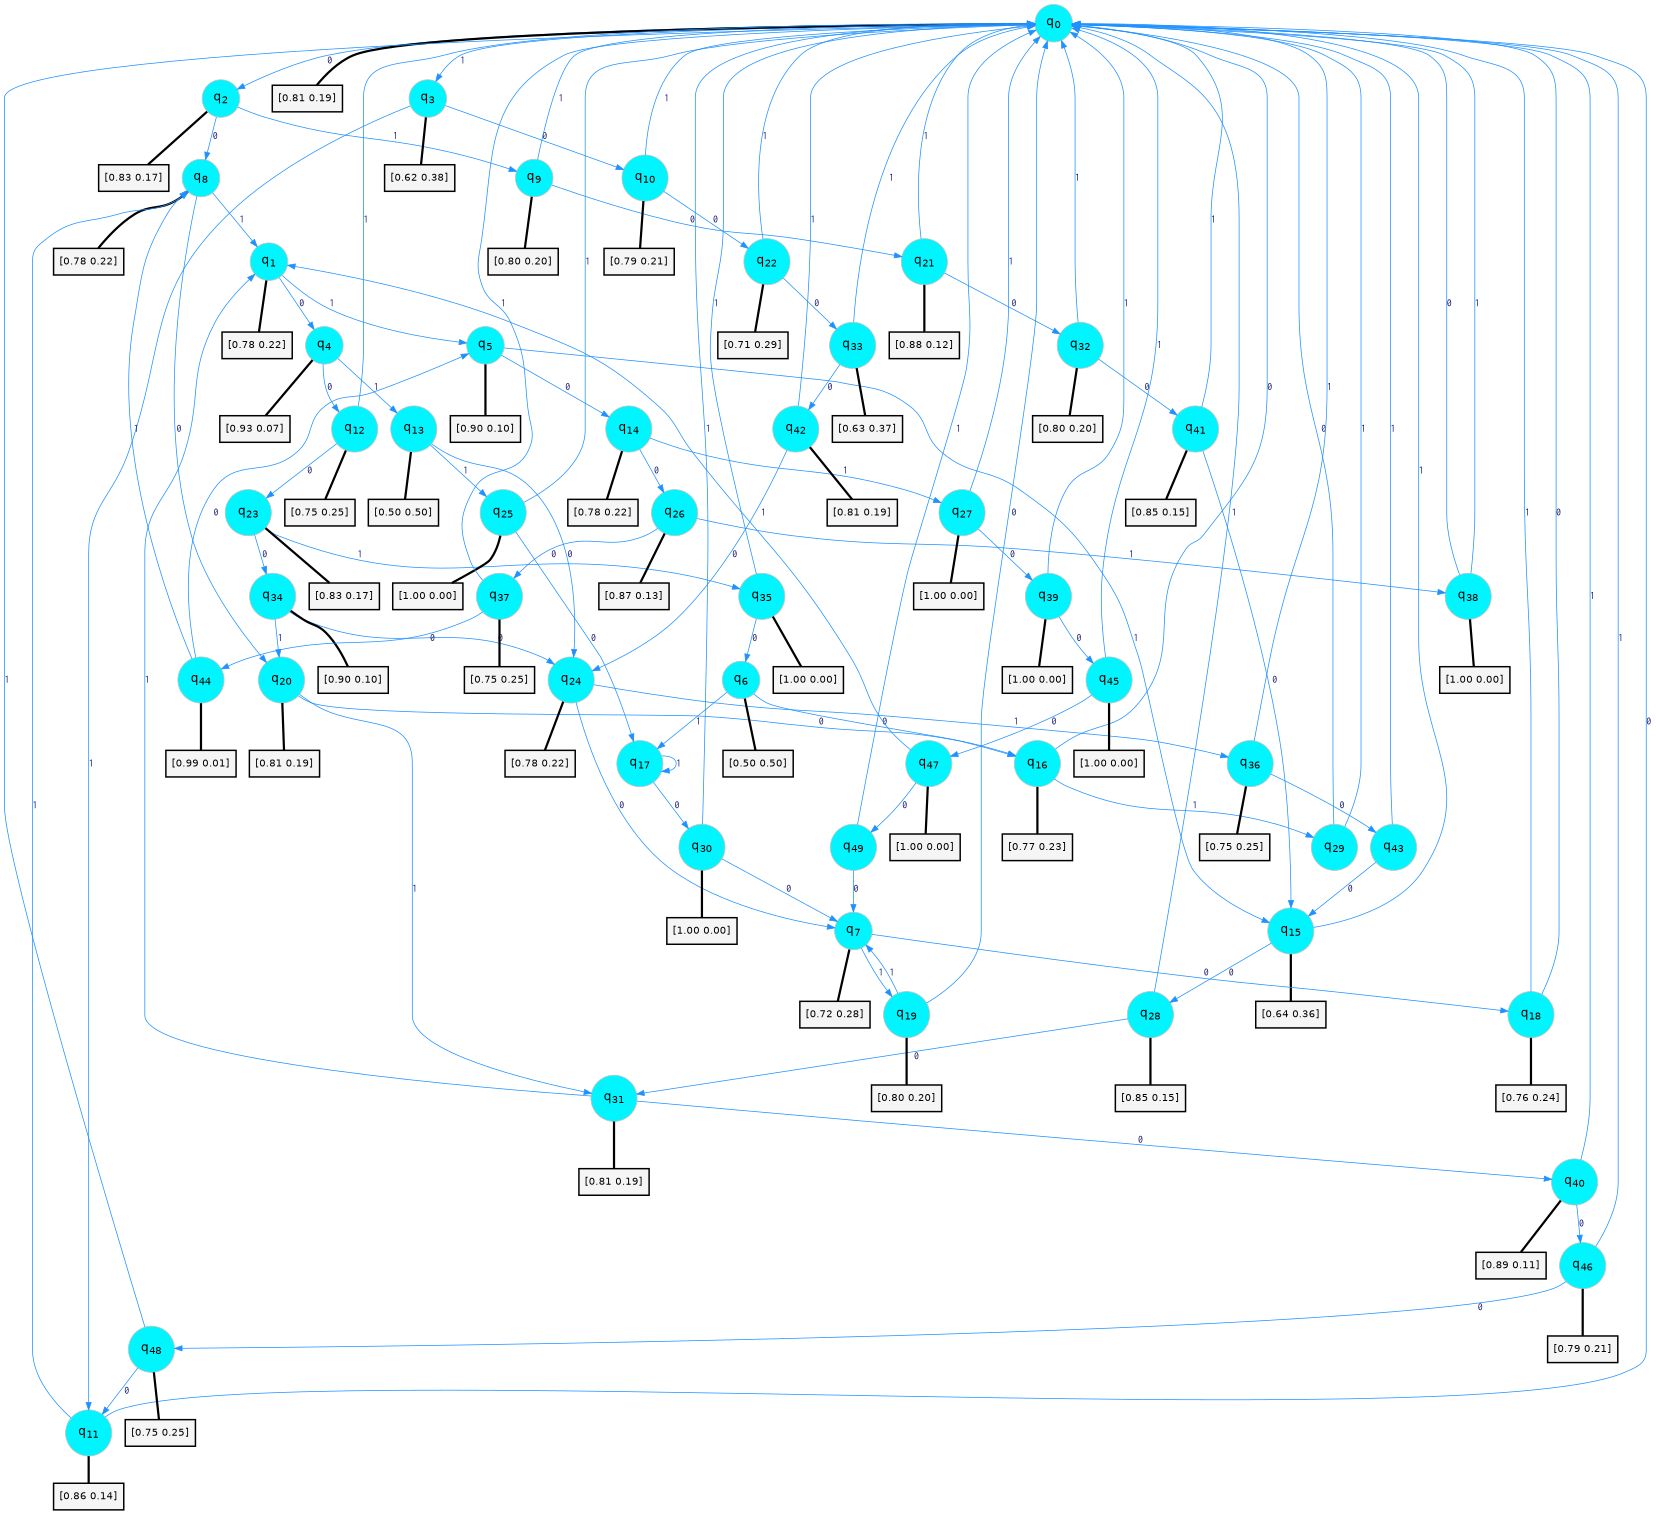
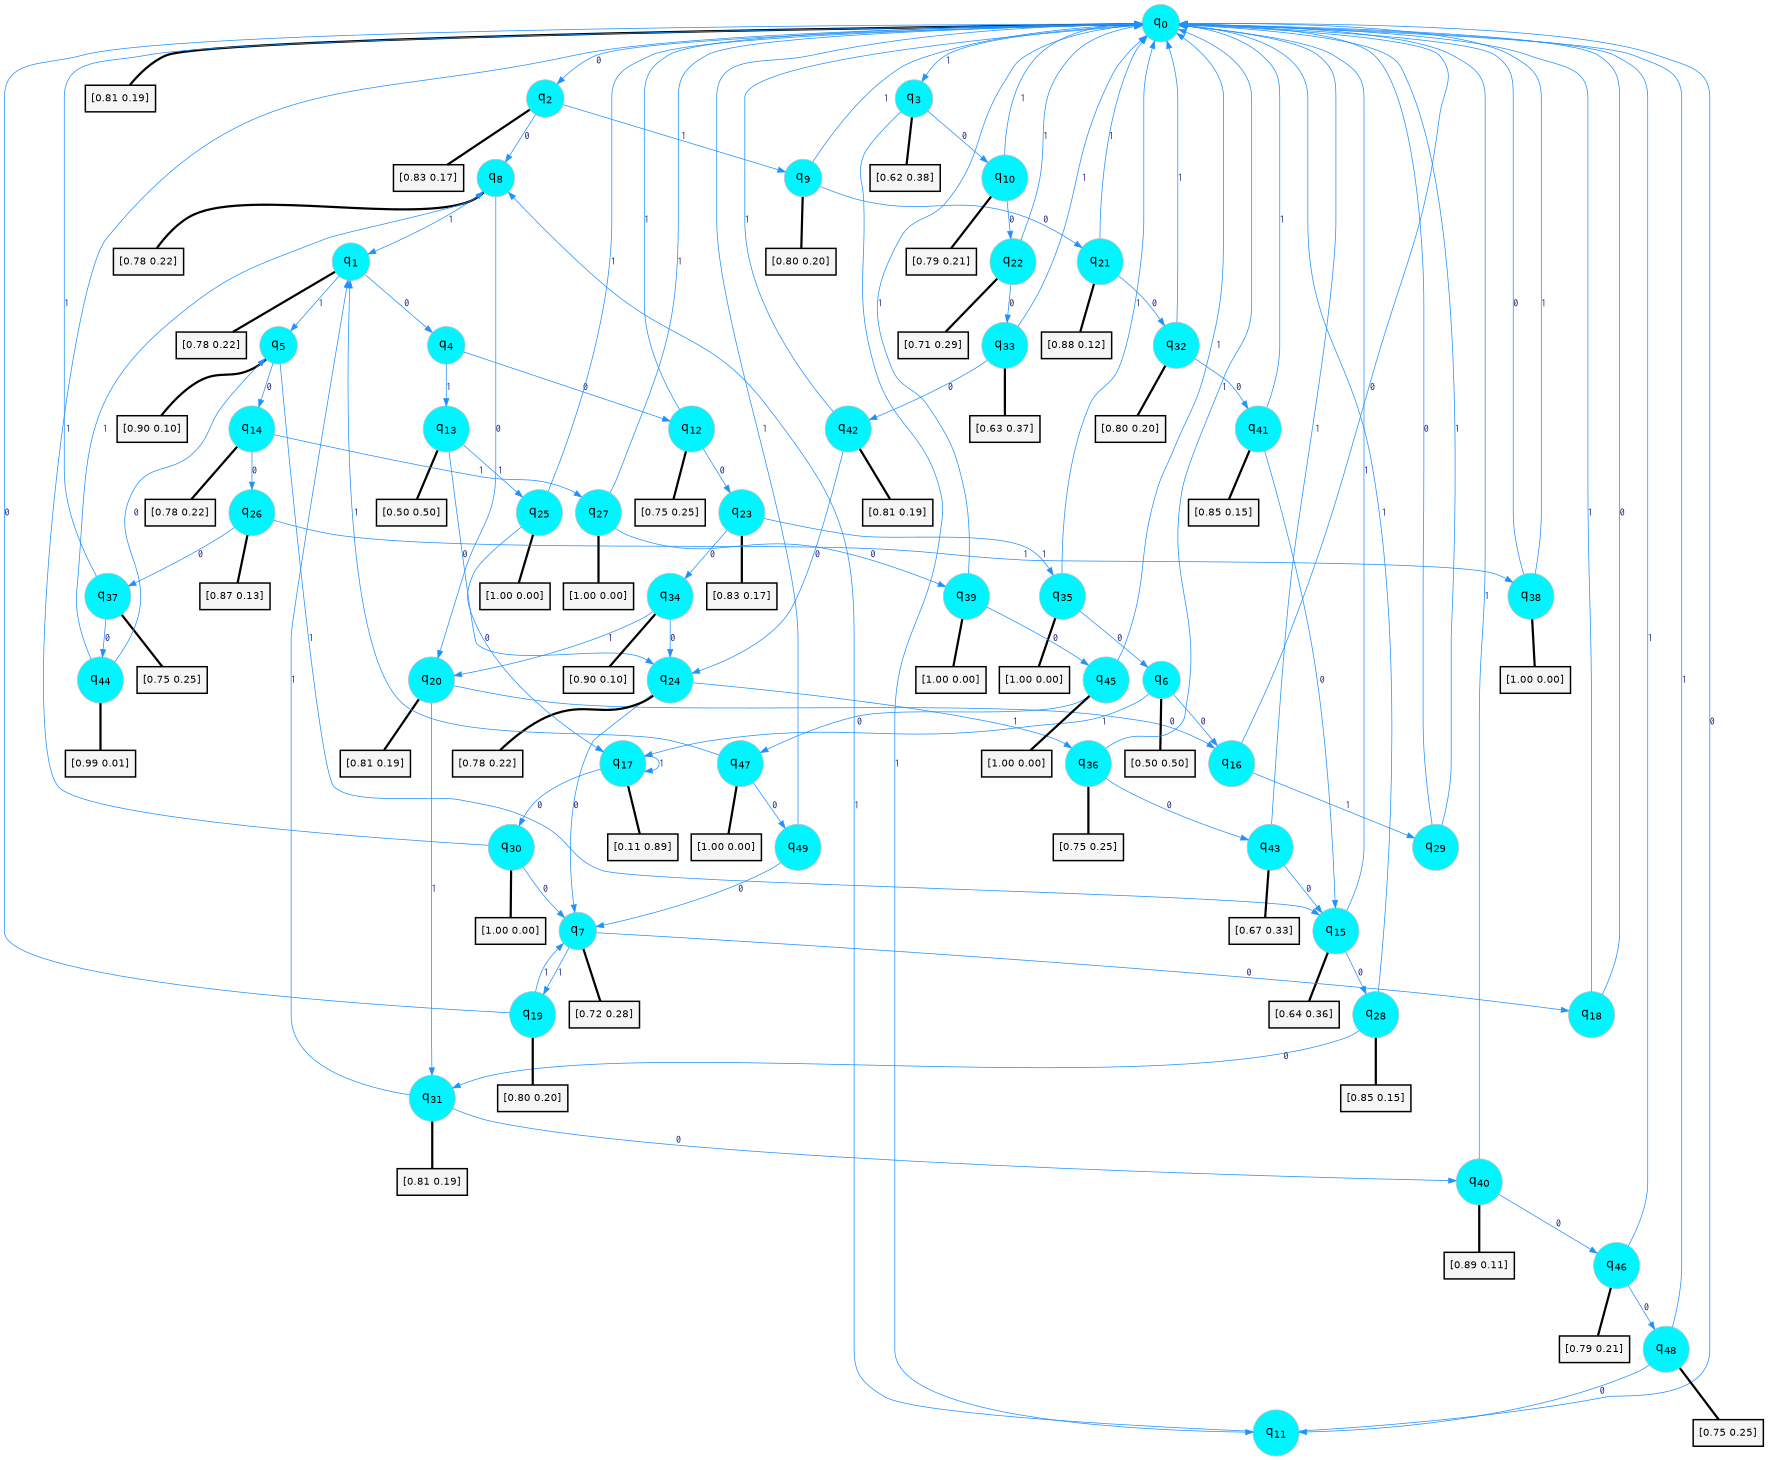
(255, 429) -> none
none -> (643, 847)
(1037, 847) -> none
none -> (1264, 931)
(1531, 1098) -> none
(89, 1497) -> none
